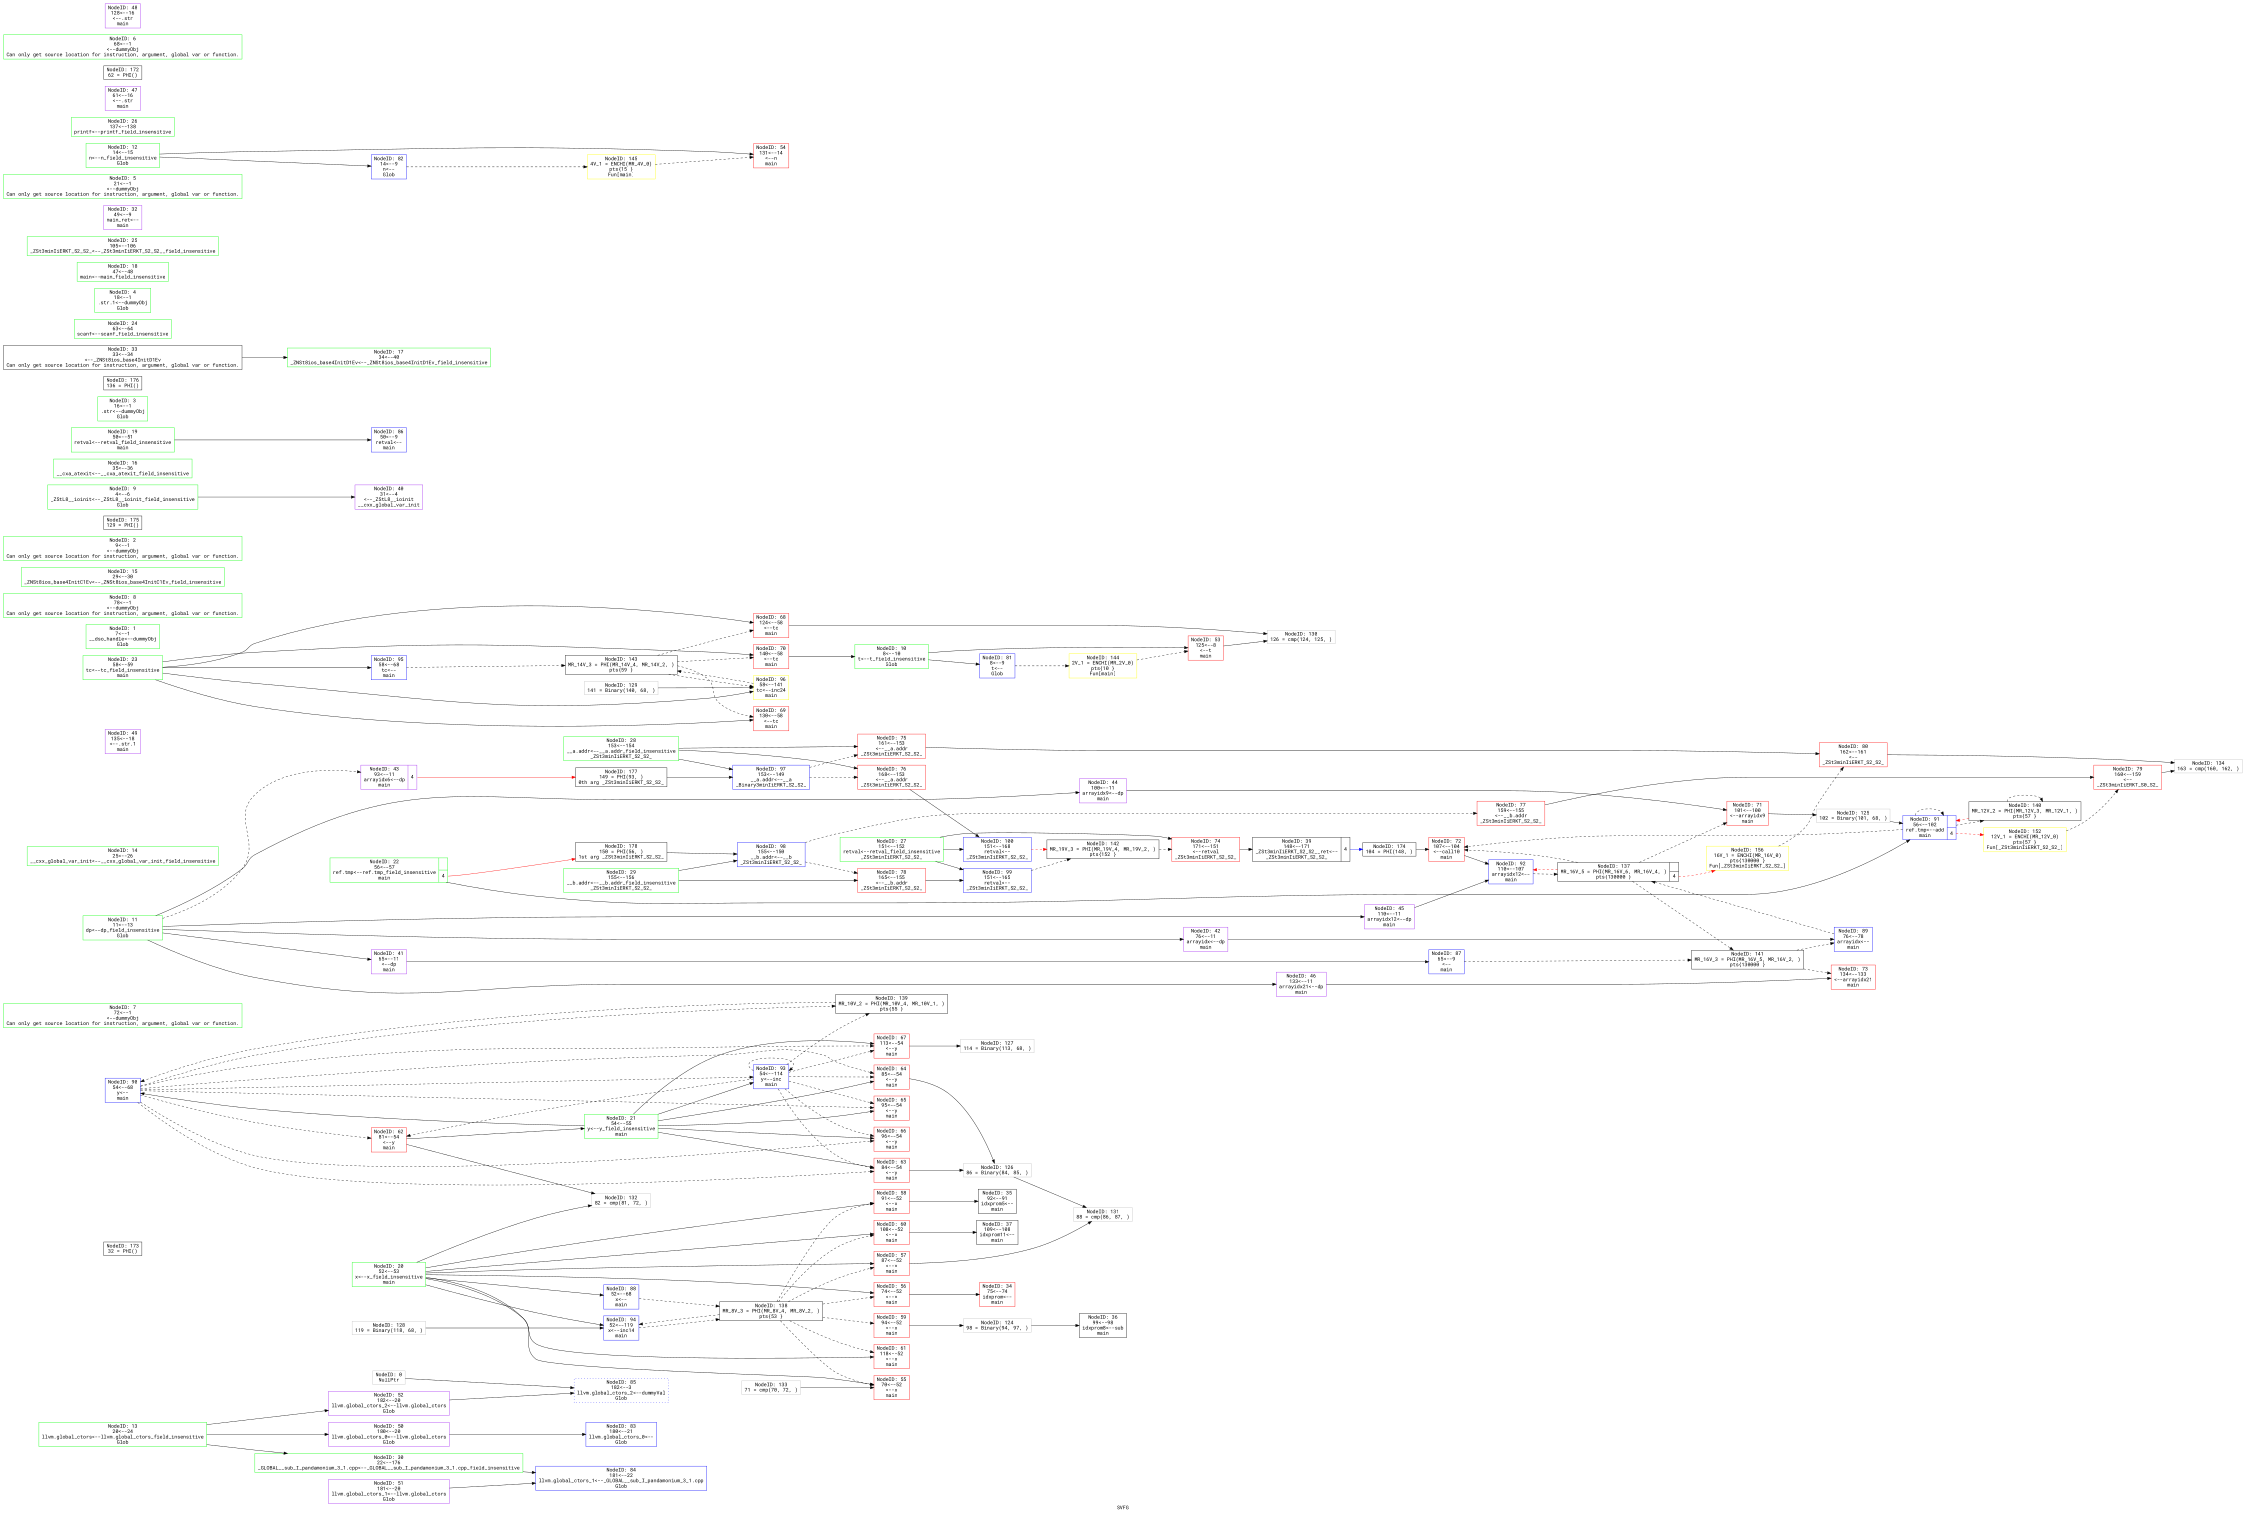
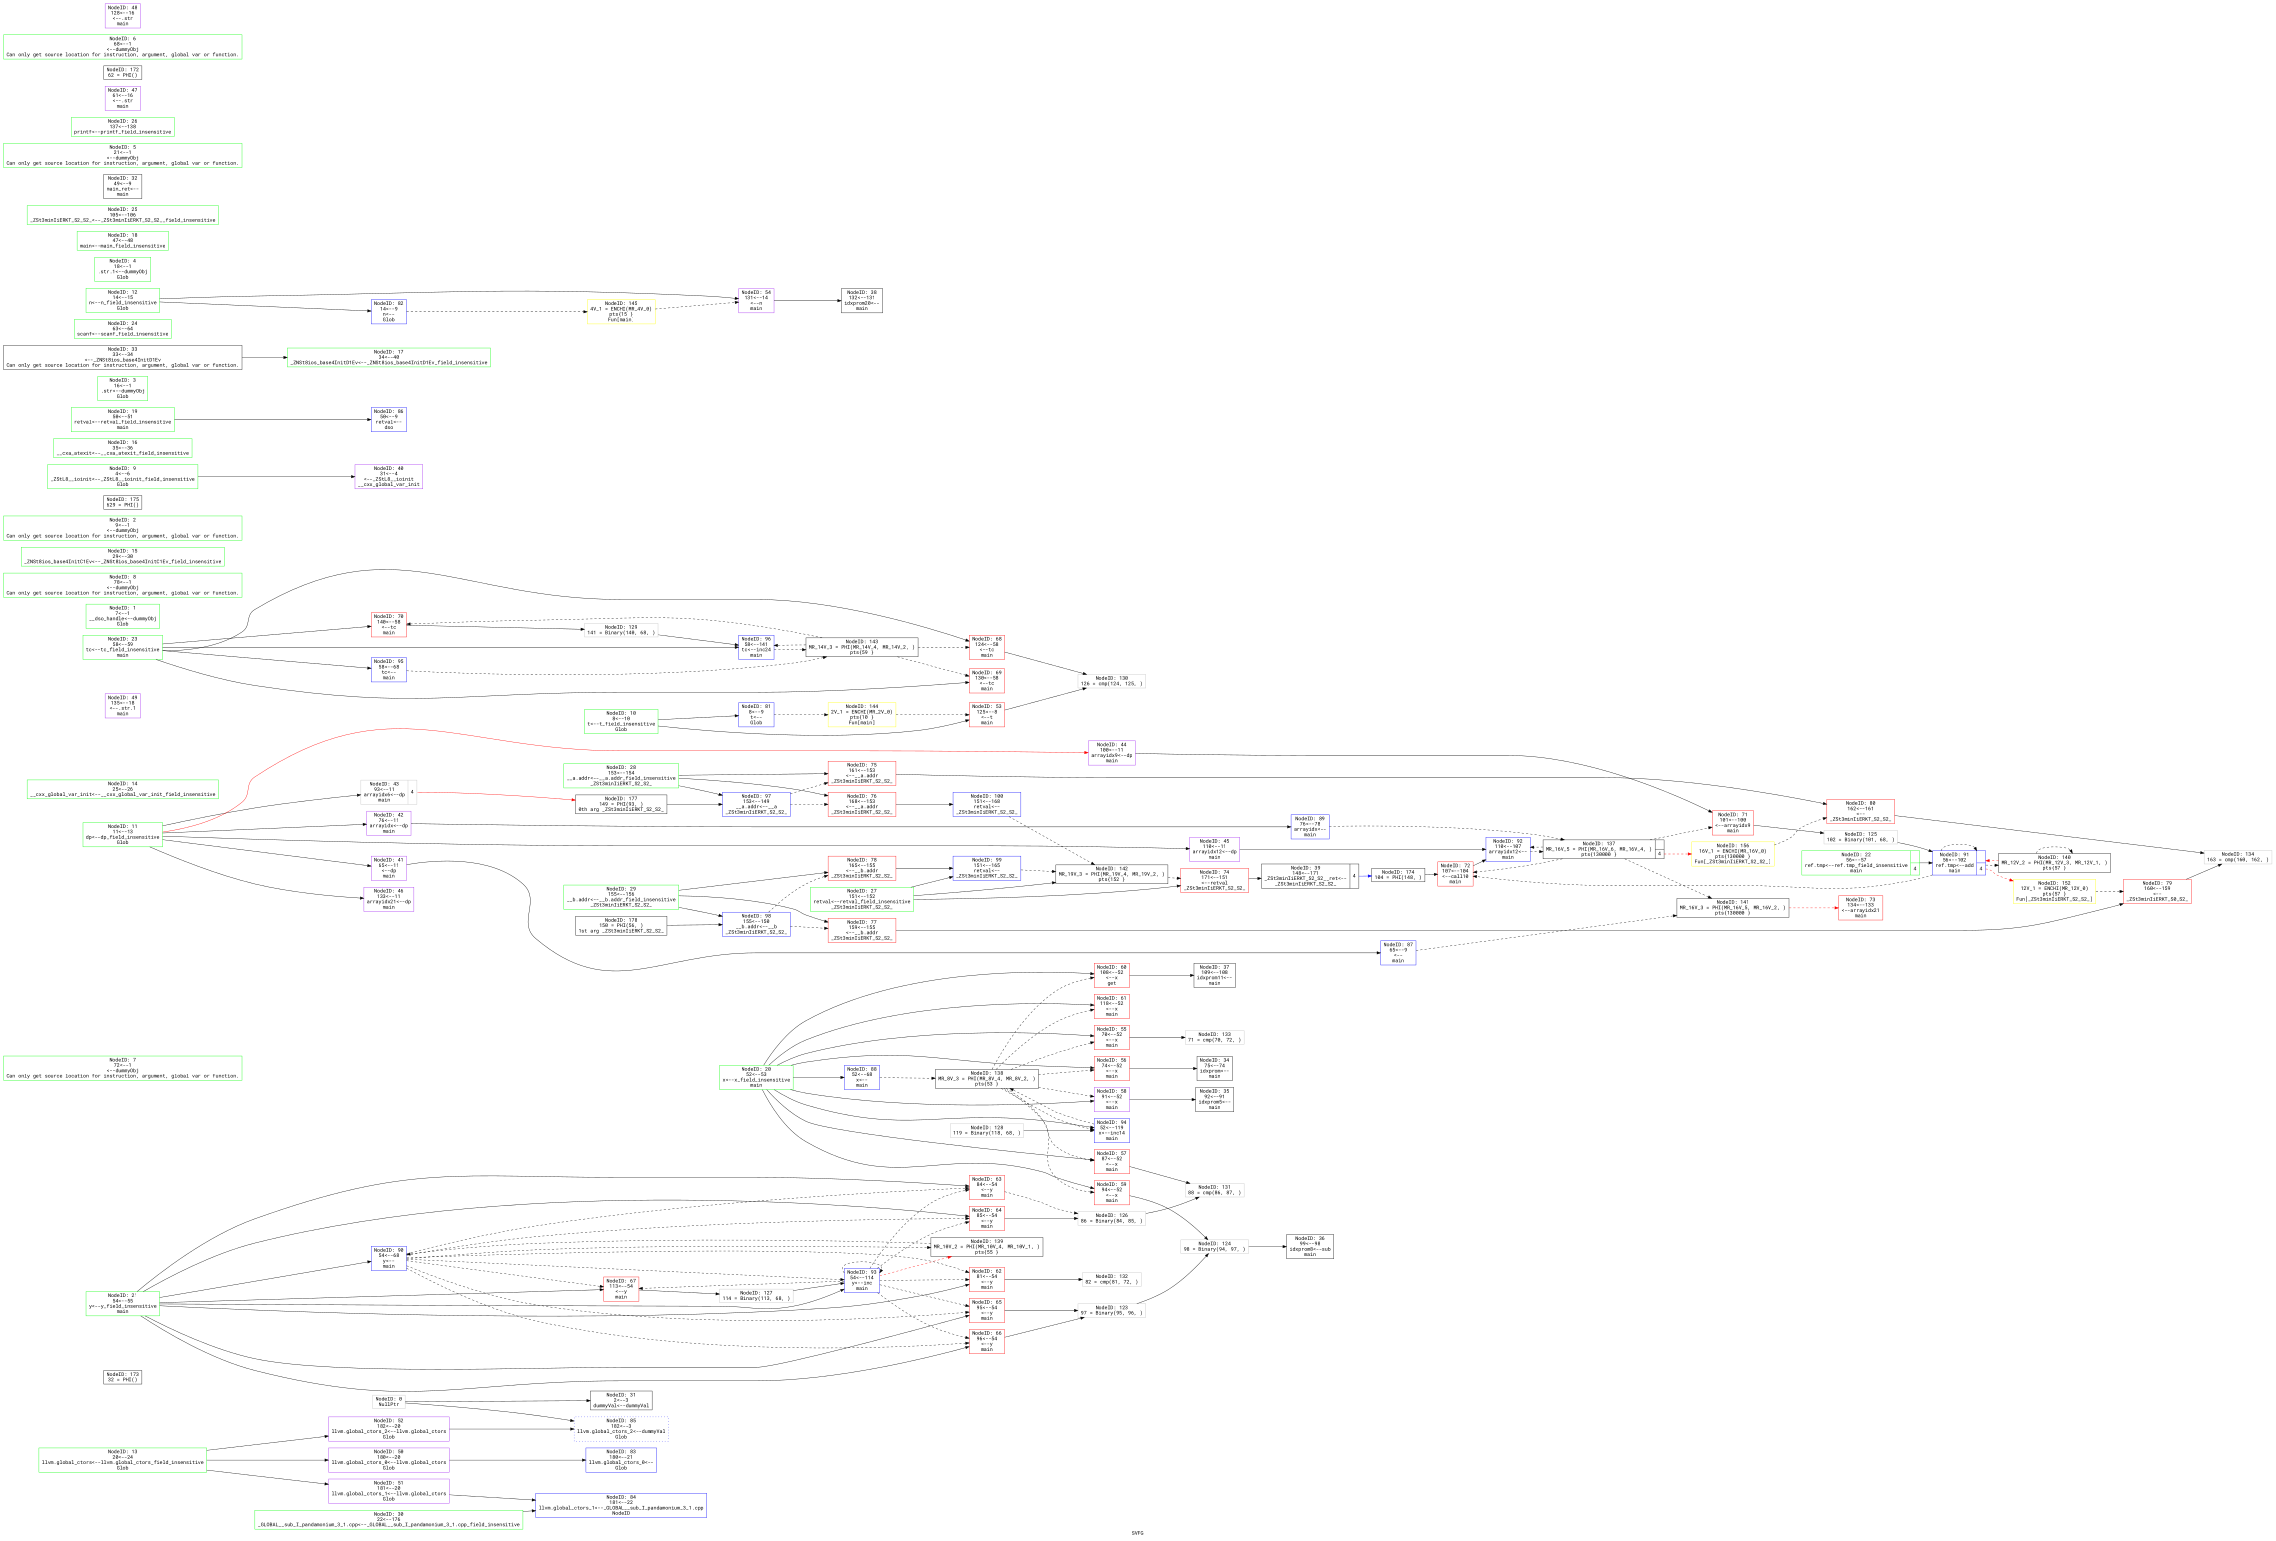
(771, 156) -> (756, 301)
(123, 218) -> (123, 187)
none -> (862, 301)
(123, 383) -> none
(389, 448) -> (389, 427)
(123, 525) -> (123, 505)
(820, 657) -> (494, 627)
(771, 688) -> (756, 647)
(389, 777) -> (389, 792)
(771, 785) -> (756, 812)
(601, 799) -> (607, 750)
(246, 825) -> (259, 807)
(951, 849) -> (983, 890)
(1037, 849) -> (1050, 840)
(510, 869) -> none
(1547, 870) -> (1538, 847)
none -> (753, 901)
(1814, 947) -> none
(1816, 971) -> (1812, 908)
(1577, 984) -> none
(825, 1037) -> (914, 1267)
(494, 1134) -> (564, 1316)
(935, 1170) -> (1040, 1202)
(892, 1201) -> (1112, 1100)
(501, 1229) -> (913, 1167)
(892, 1240) -> (1112, 983)
none -> (817, 1287)
(997, 1294) -> (1215, 1069)
none -> (1112, 1311)
(835, 1388) -> (1156, 1037)
none -> (621, 1400)
(245, 1449) -> (266, 1477)
(621, 1486) -> (621, 1513)
